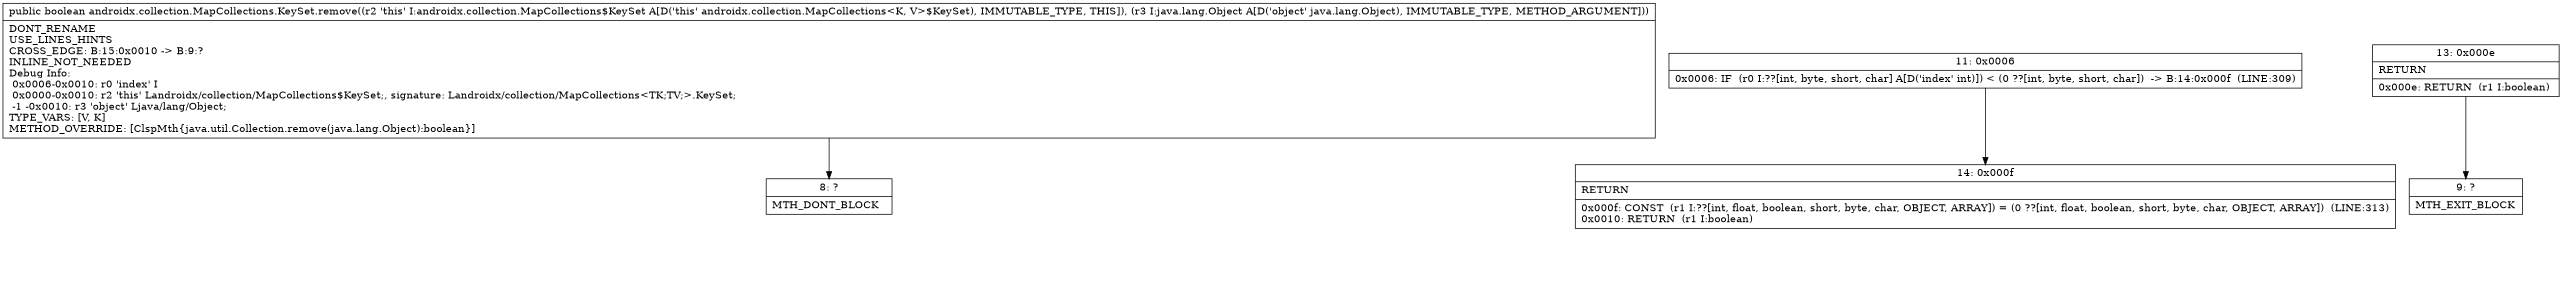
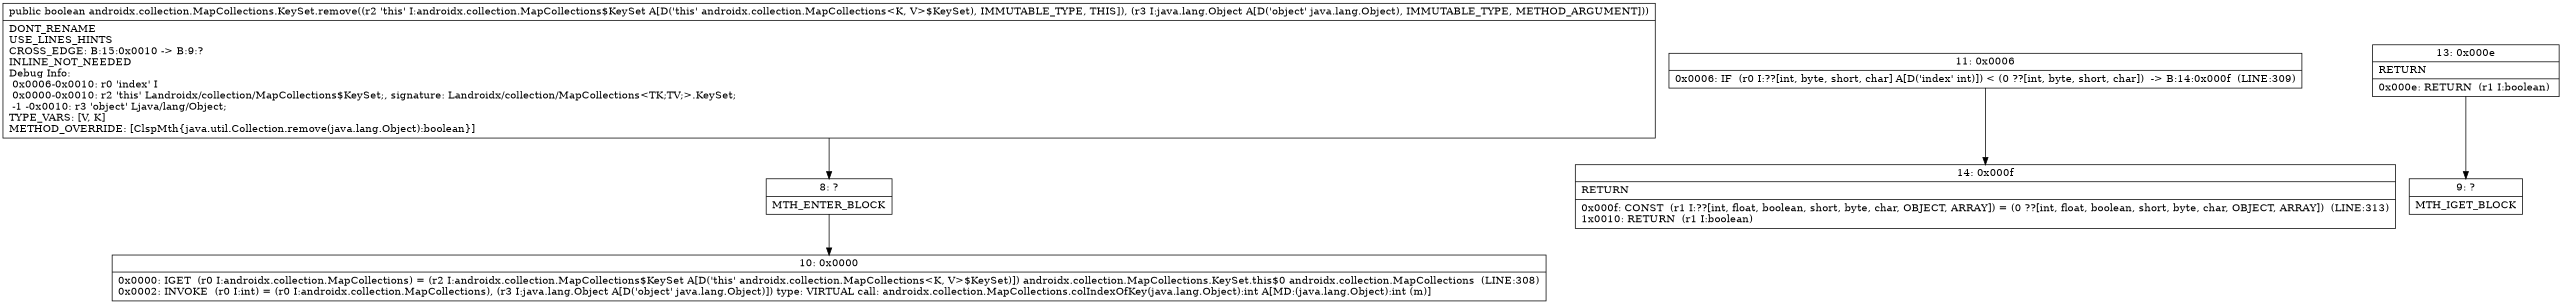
(826, 205) -> (829, 205)
(2465, 205) -> (2466, 205)
(1669, 219) -> (1669, 219)
none -> (829, 278)
